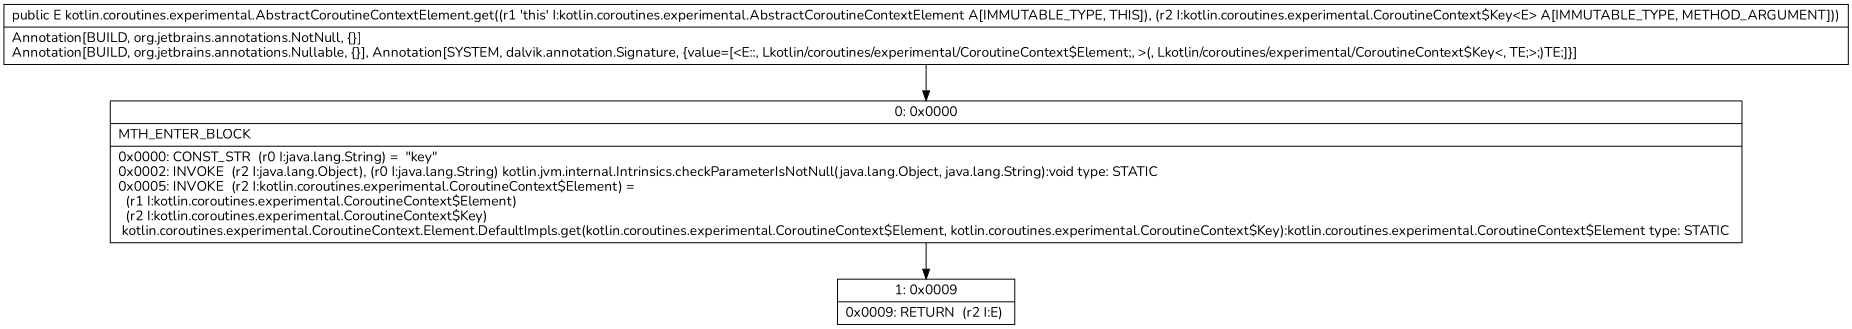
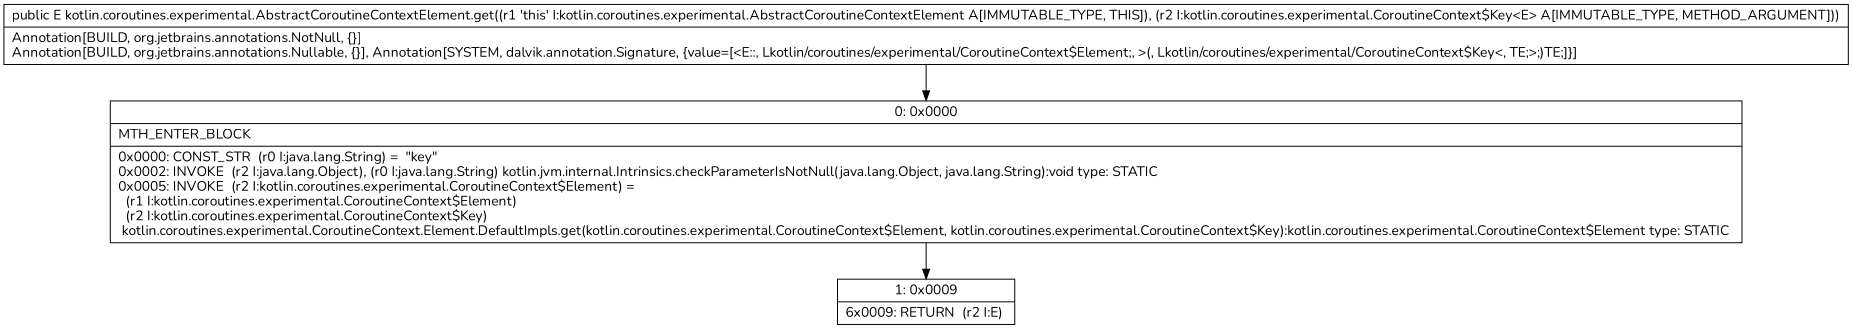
(926, 313) -> (926, 313)
